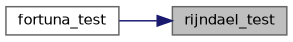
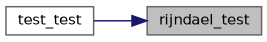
(62, 21) -> (50, 21)
